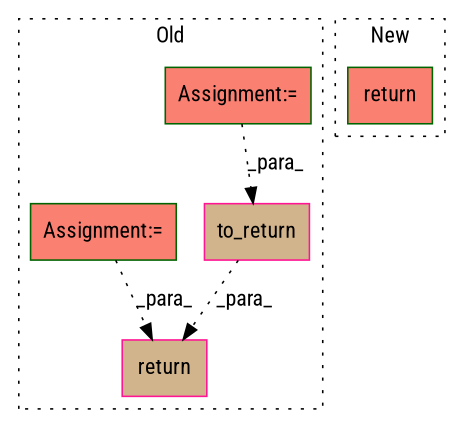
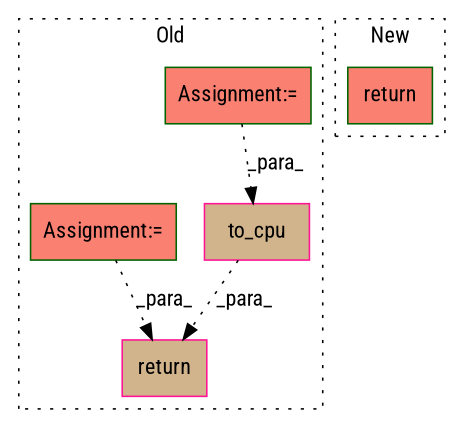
(257, 232) -> (257, 232)
